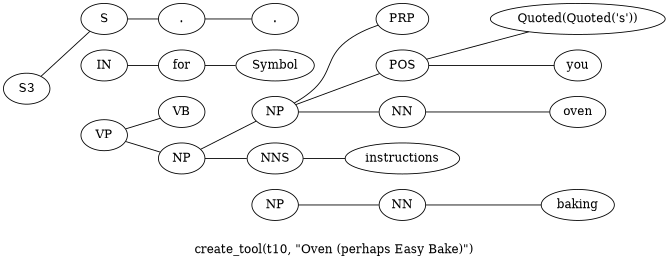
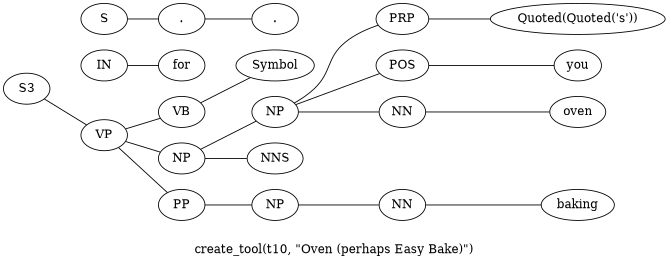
(478, 46) -> (460, 19)
(66, 54) -> (65, 112)
(220, 65) -> (225, 90)
(402, 158) -> none
none -> (182, 205)
